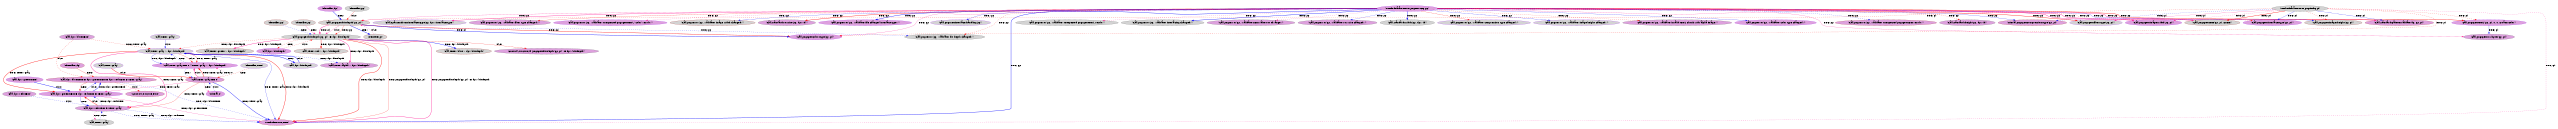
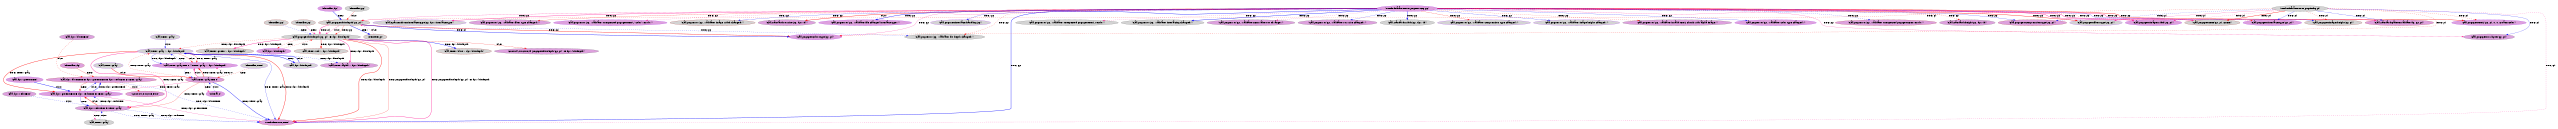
(884, 16) -> (884, 16)
(2032, 23) -> (2032, 23)
(2489, 29) -> (2489, 14)
(119, 44) -> (147, 71)
